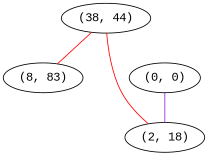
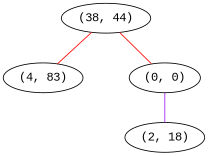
(43, 78) -> (43, 78)
(117, 83) -> (135, 48)
